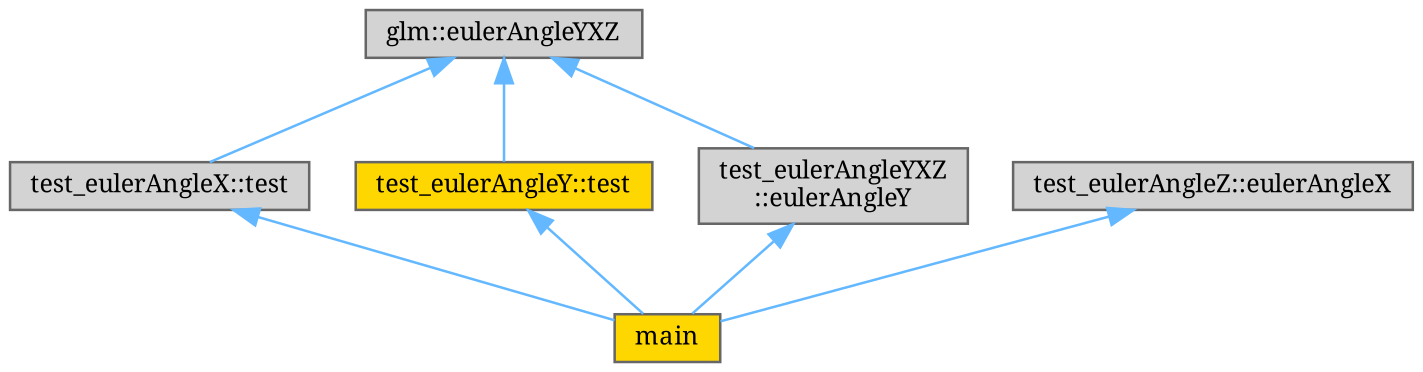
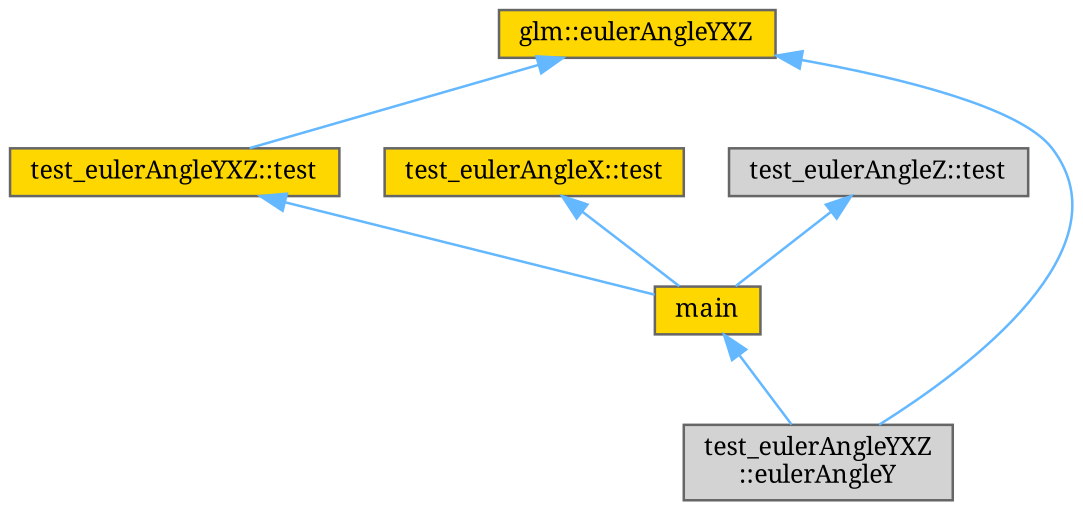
(504, 34) -> (637, 34)
(320, 115) -> none
(160, 186) -> (534, 172)
(504, 186) -> (175, 172)
(1213, 186) -> (879, 172)
(733, 278) -> (766, 390)
